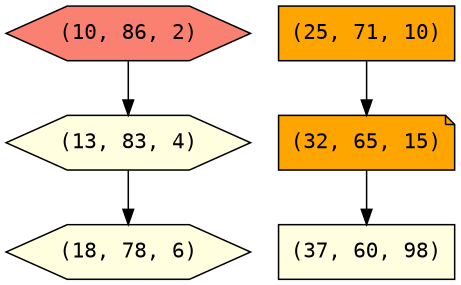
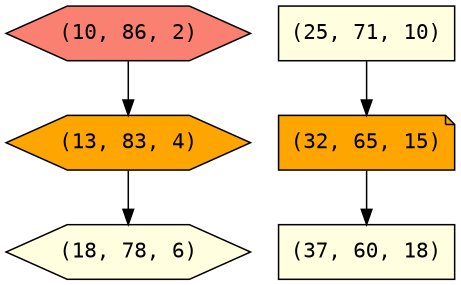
(367, 33) -> (367, 33)
(128, 143) -> (128, 143)
(367, 252) -> (367, 252)
